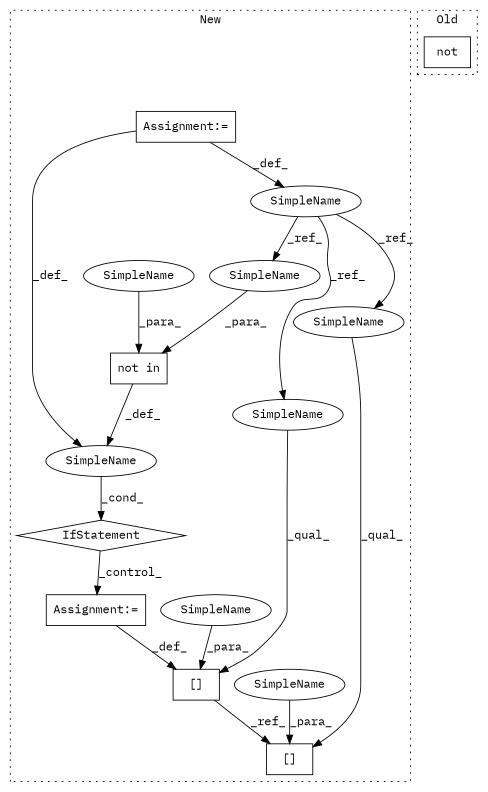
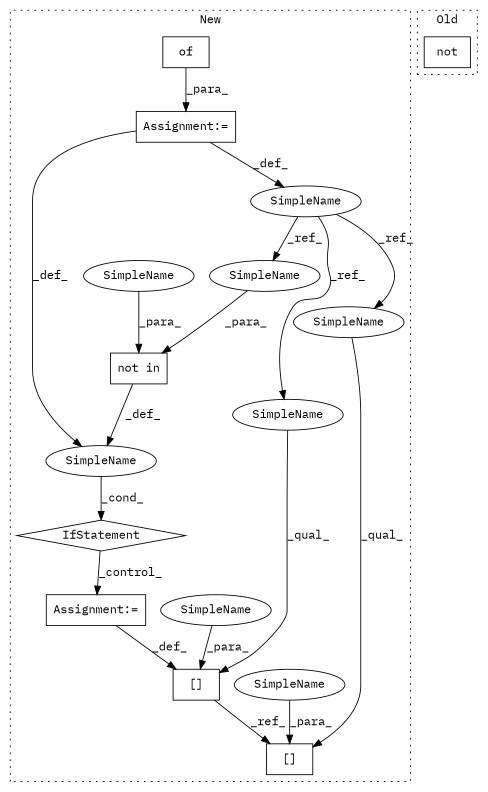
none -> (186, 52)
